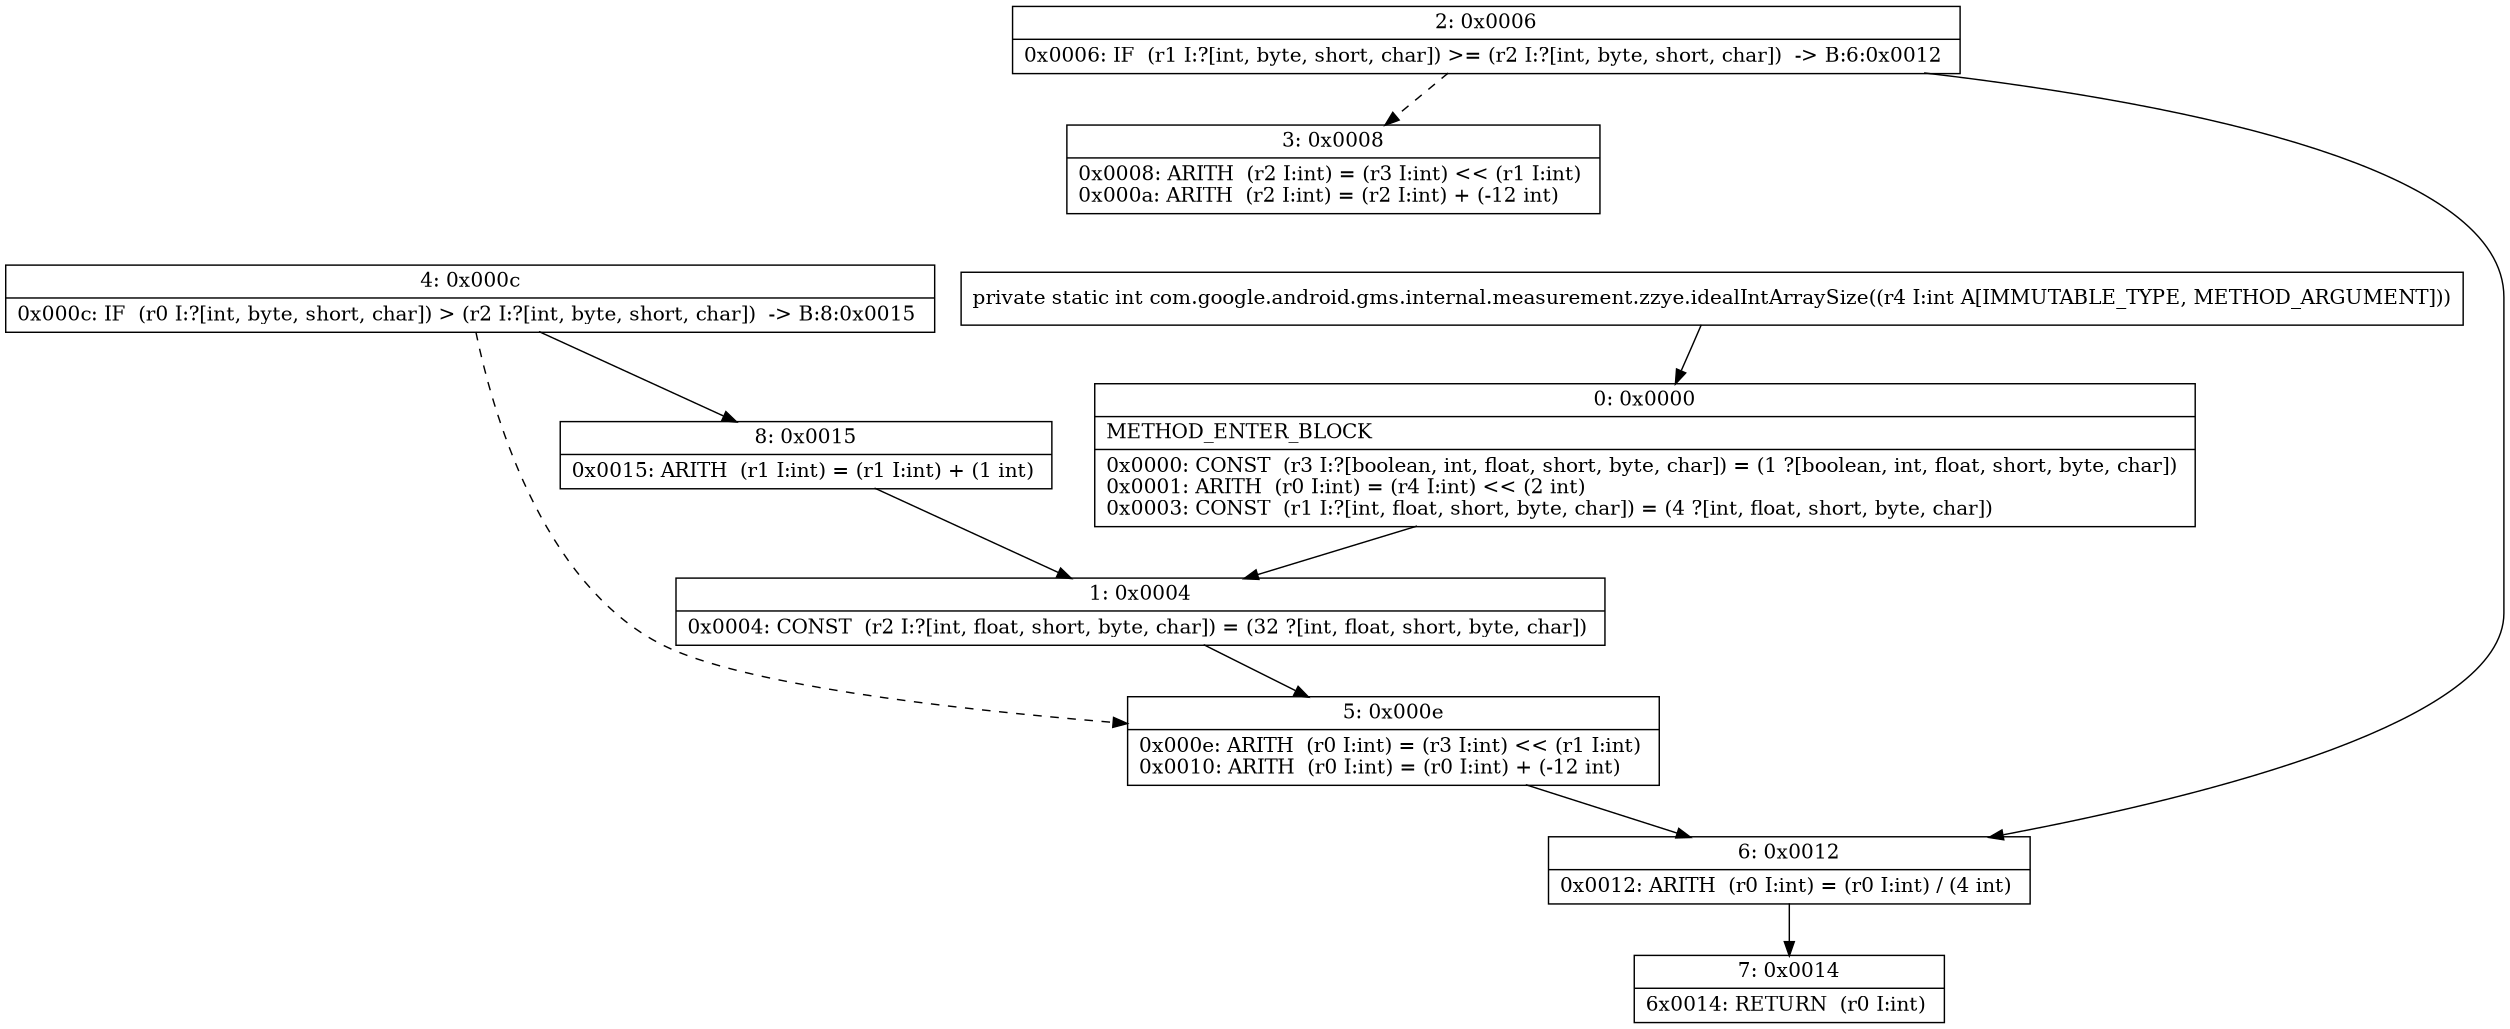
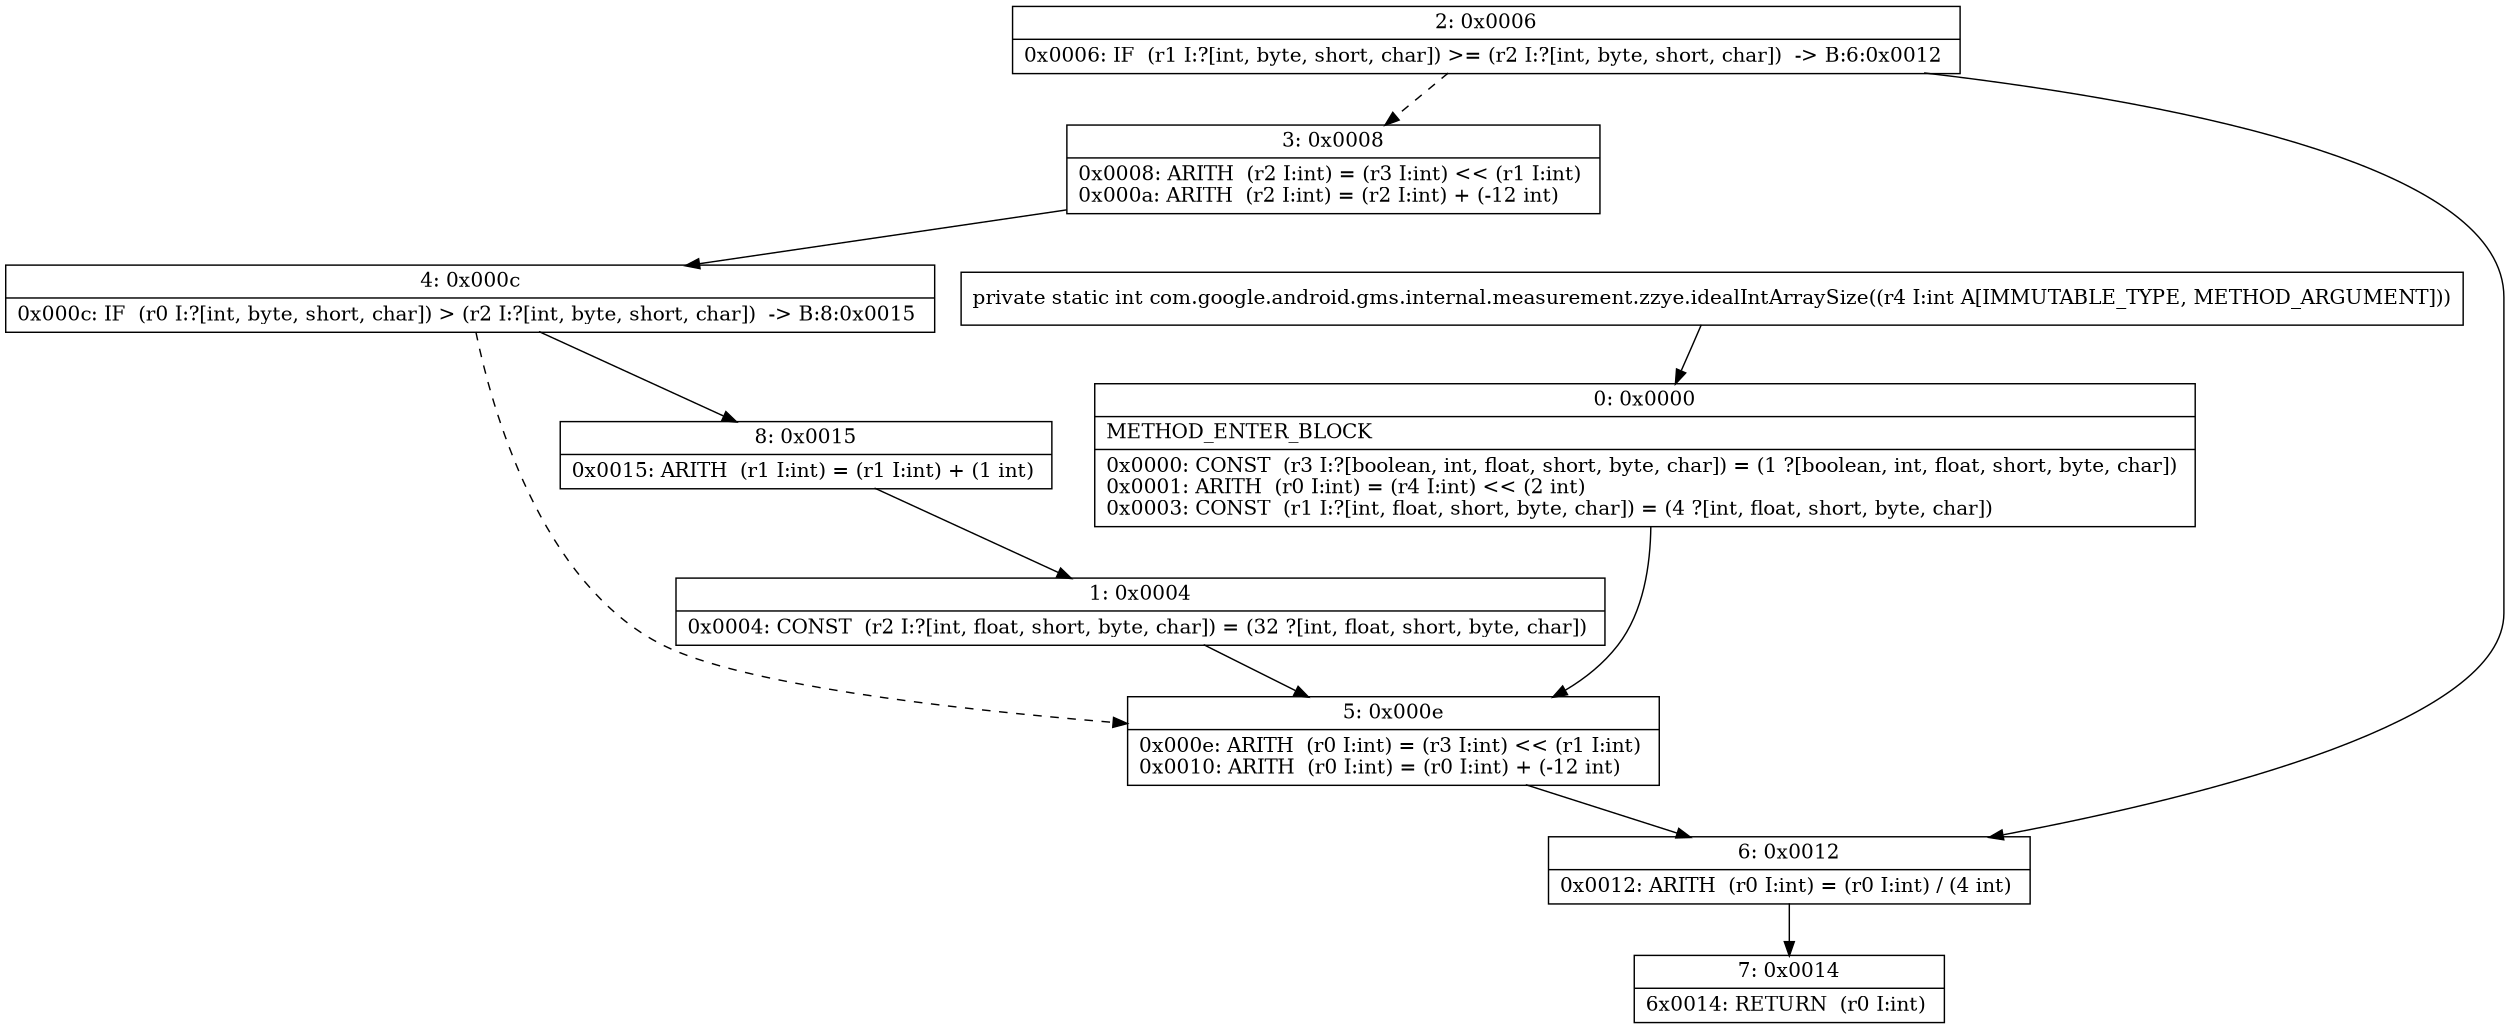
none -> (883, 237)
(1337, 550) -> (1632, 621)
